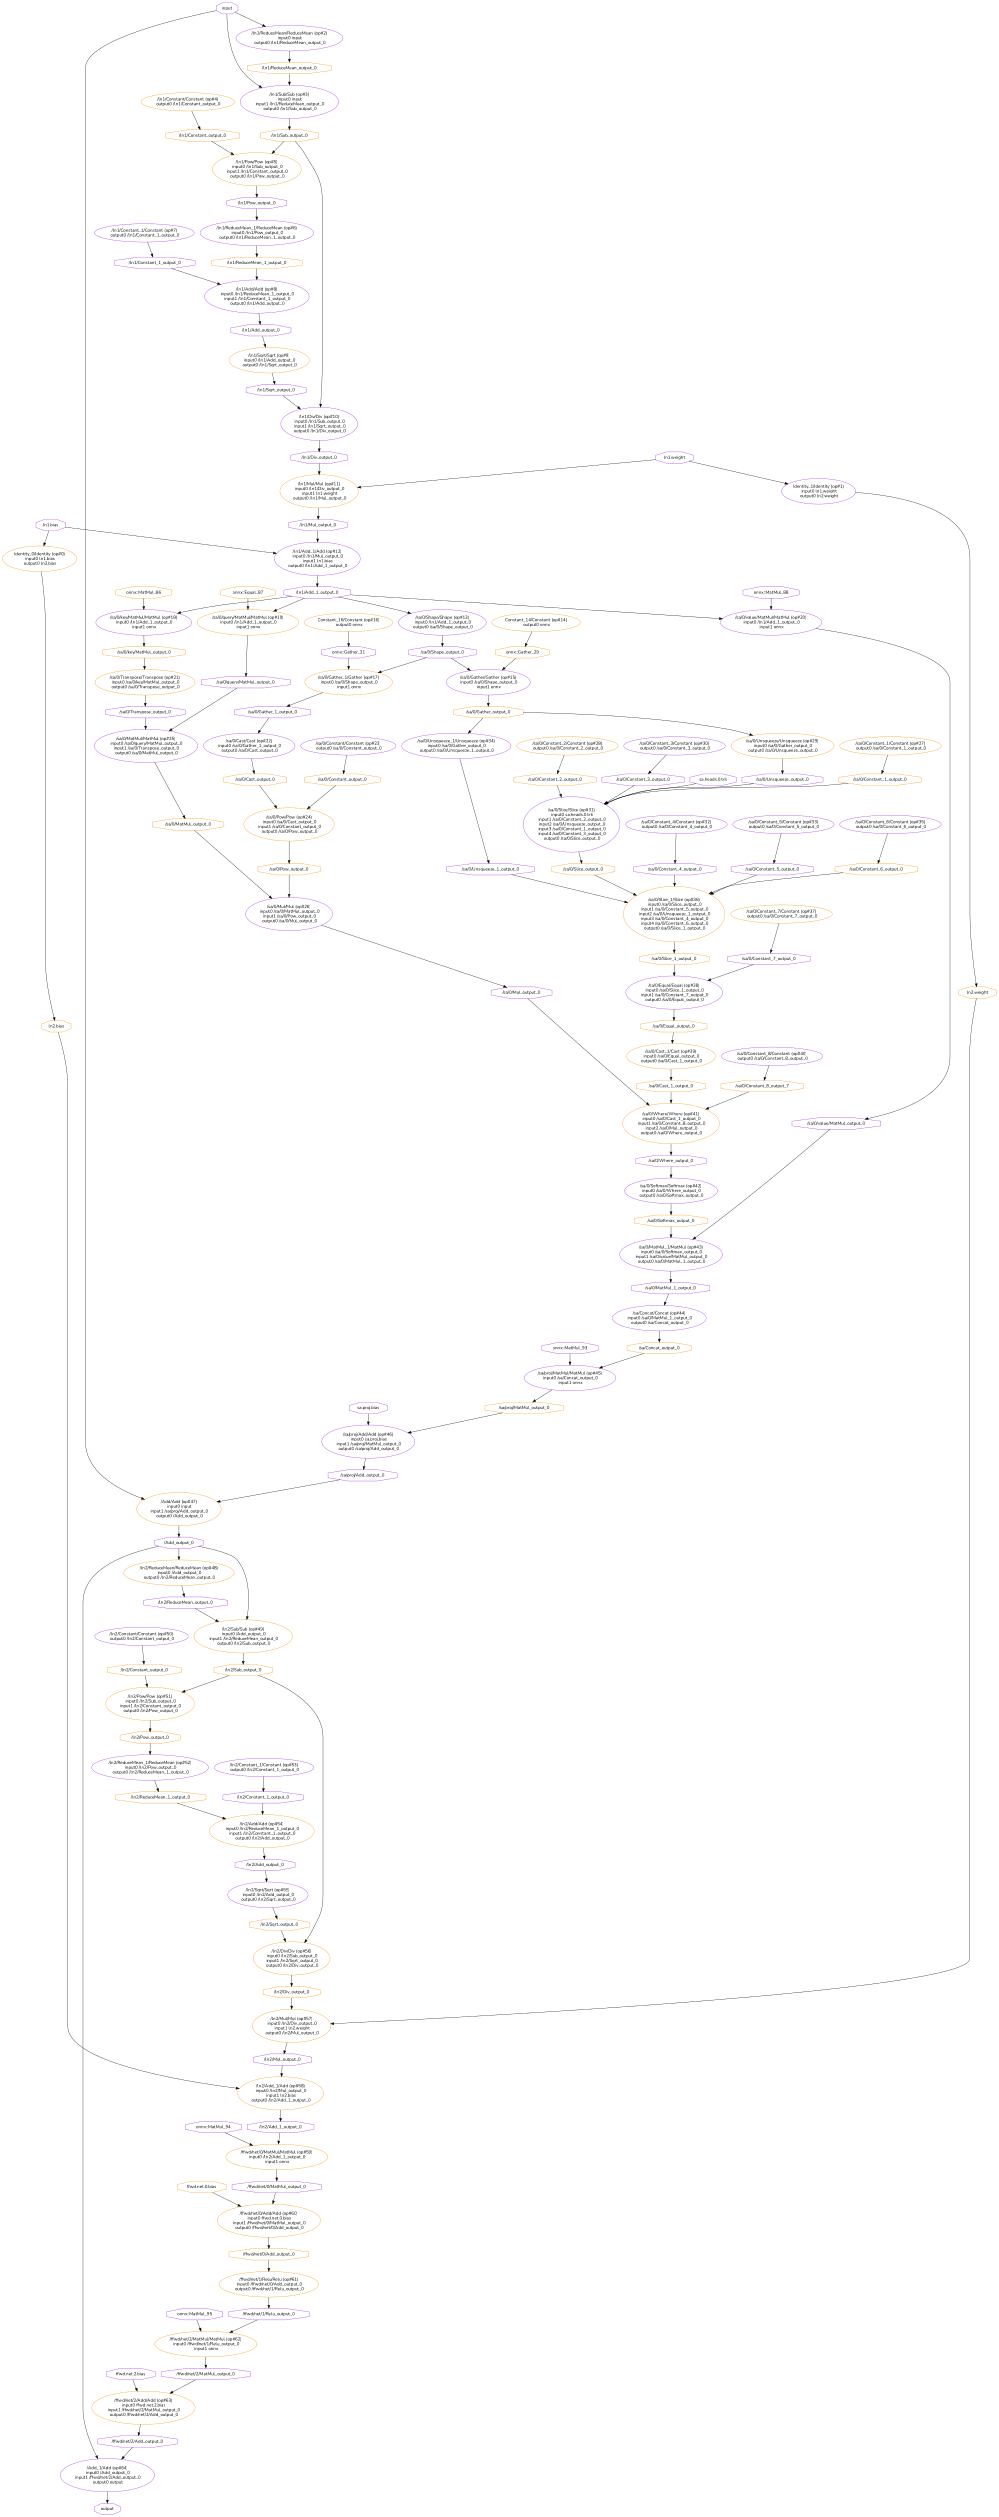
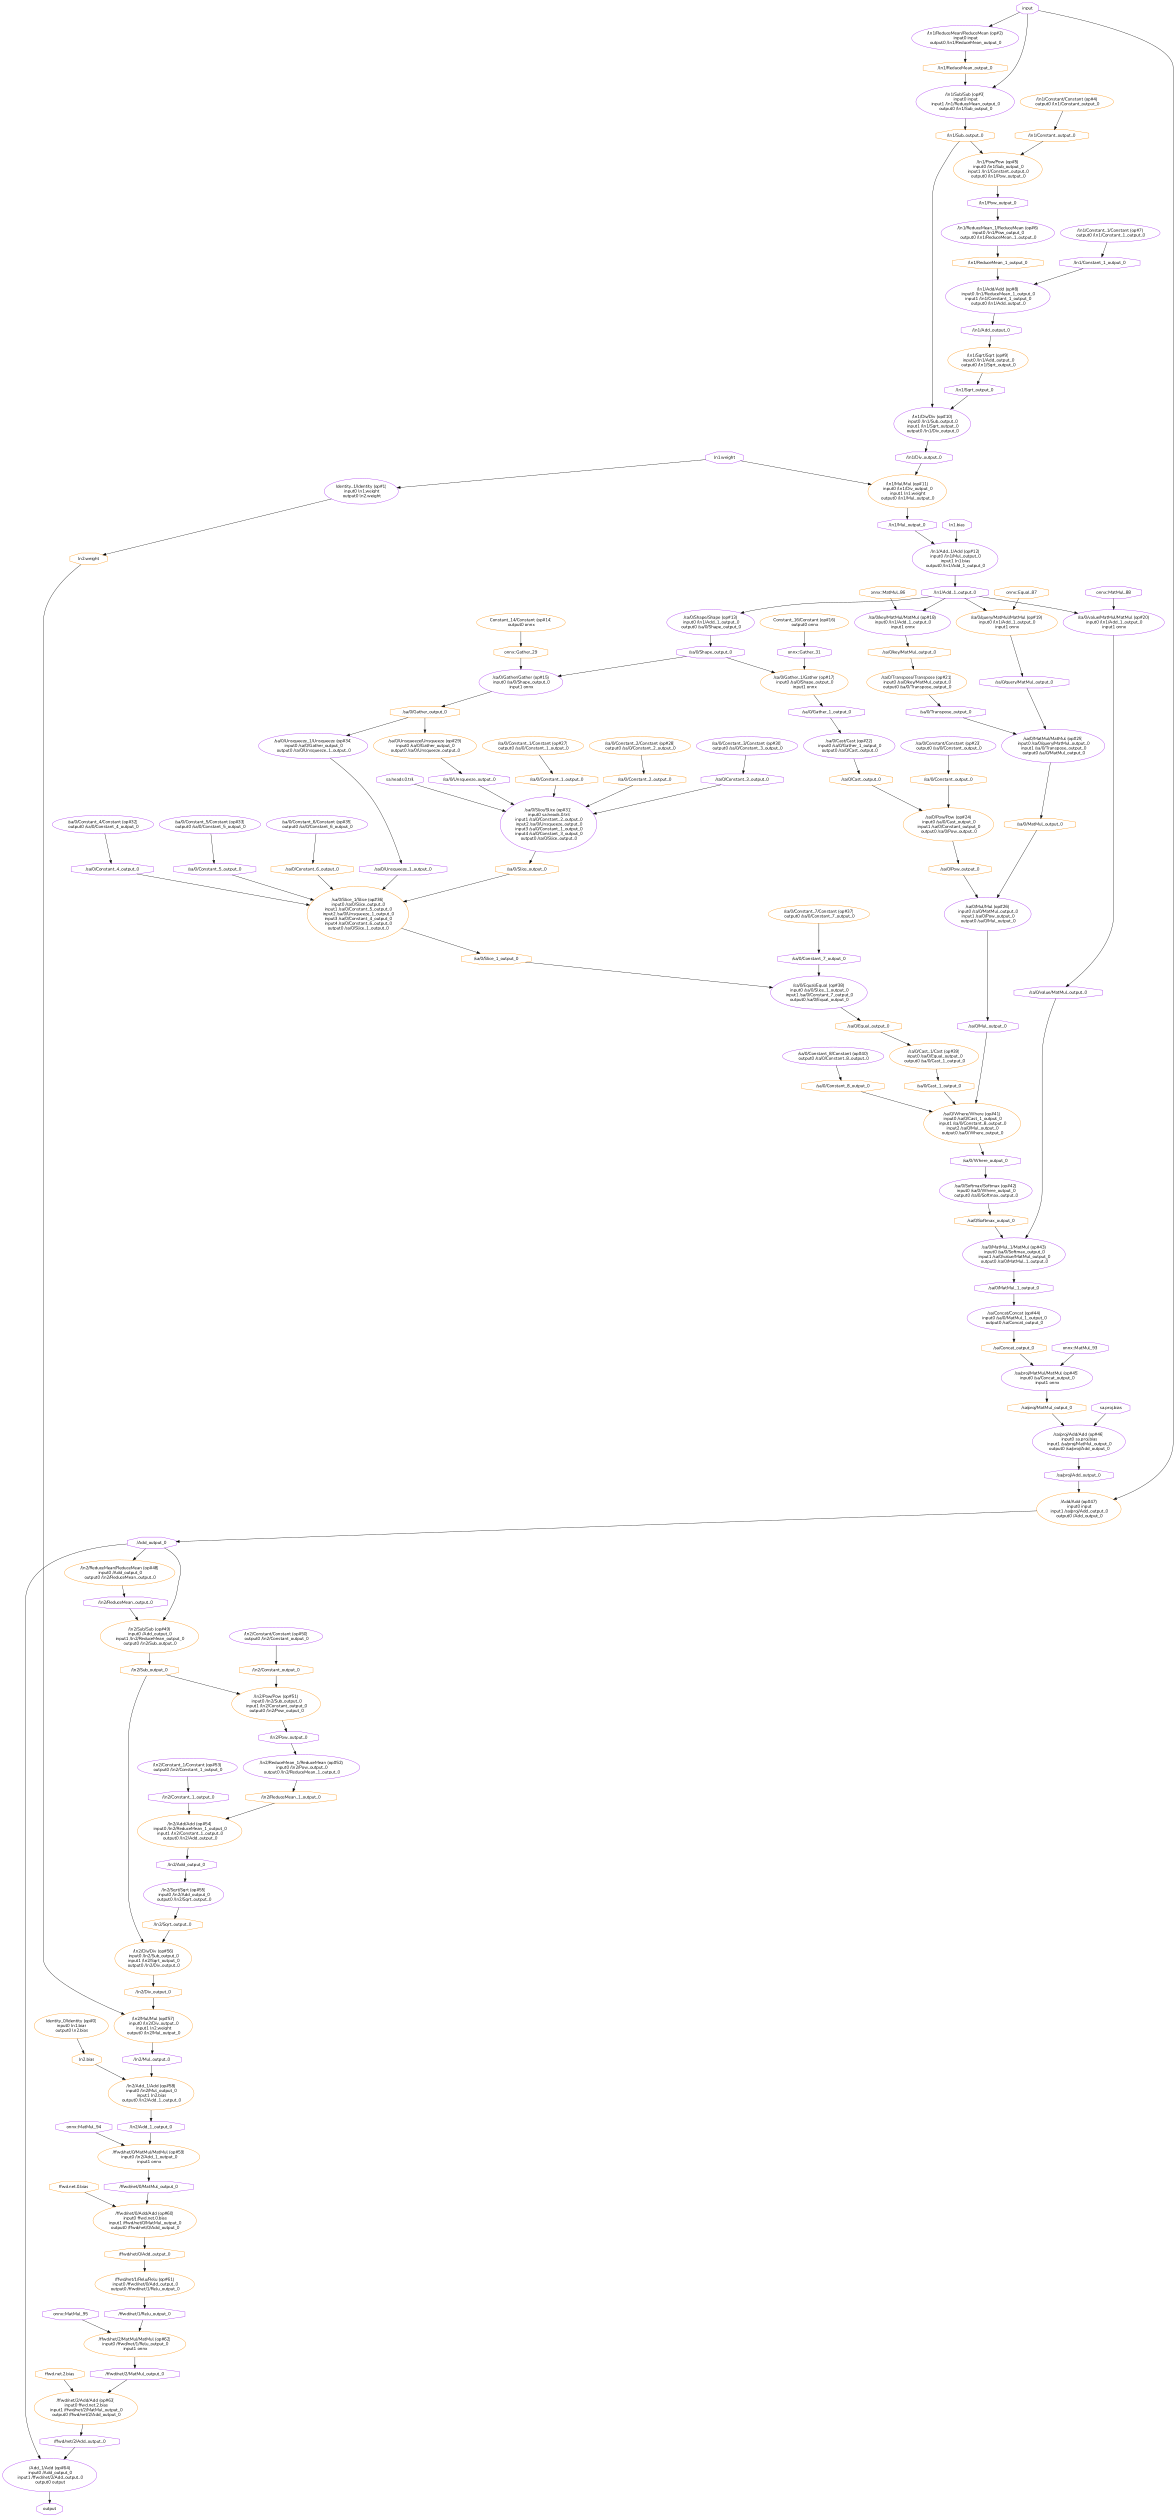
(47, 537) -> none
(762, 1086) -> (843, 1086)
(150, 1738) -> (289, 1738)
(131, 2374) -> (60, 2374)
